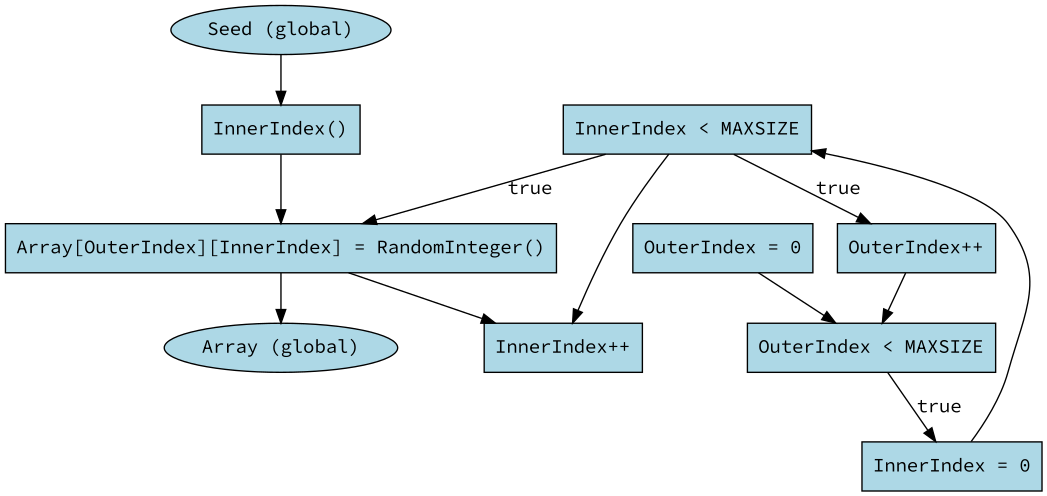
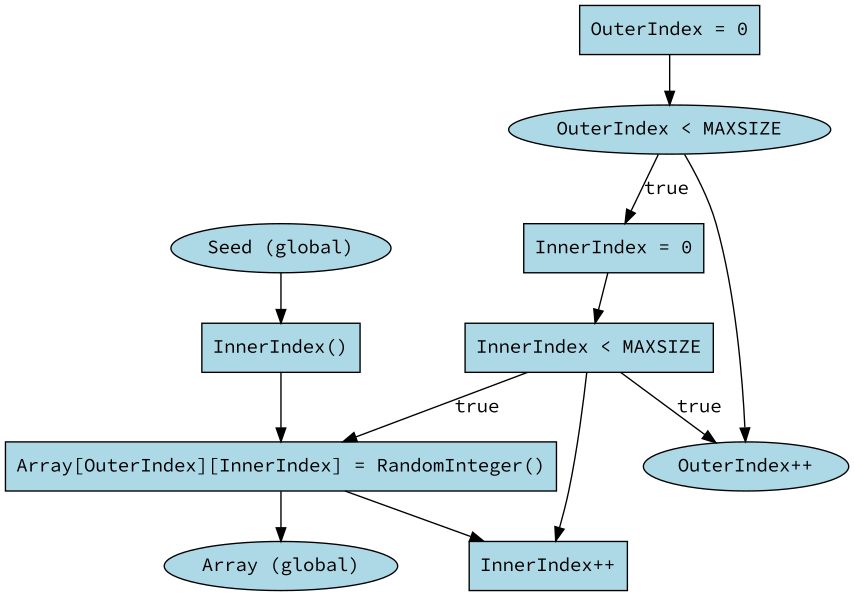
(917, 248) -> (746, 466)
(897, 292) -> (730, 287)
(872, 348) -> (670, 130)
